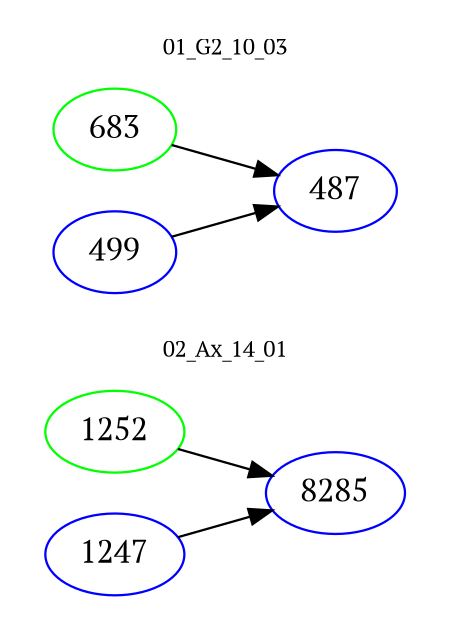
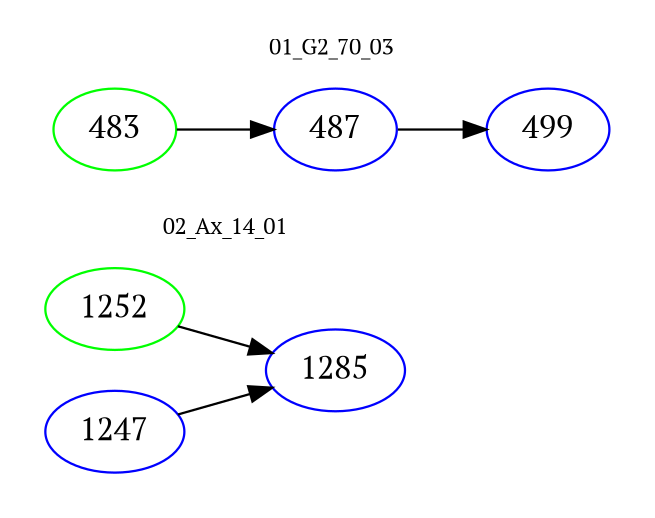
(225, 49) -> (331, 49)
(115, 130) -> (115, 130)
(214, 225) -> (431, 130)
(335, 493) -> (335, 370)
